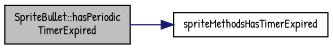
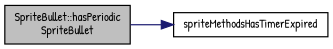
(68, 25) -> (68, 25)
